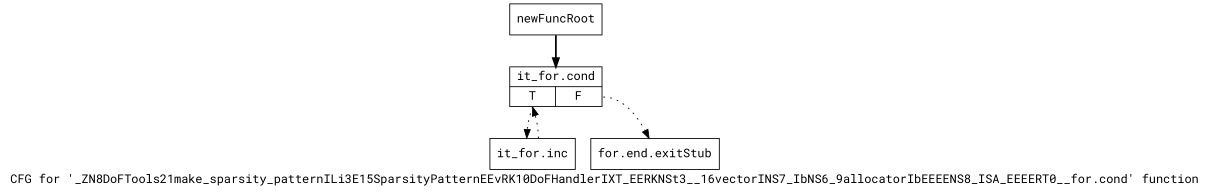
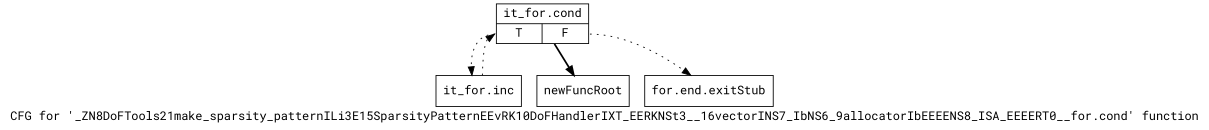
(556, 47) -> (562, 56)
